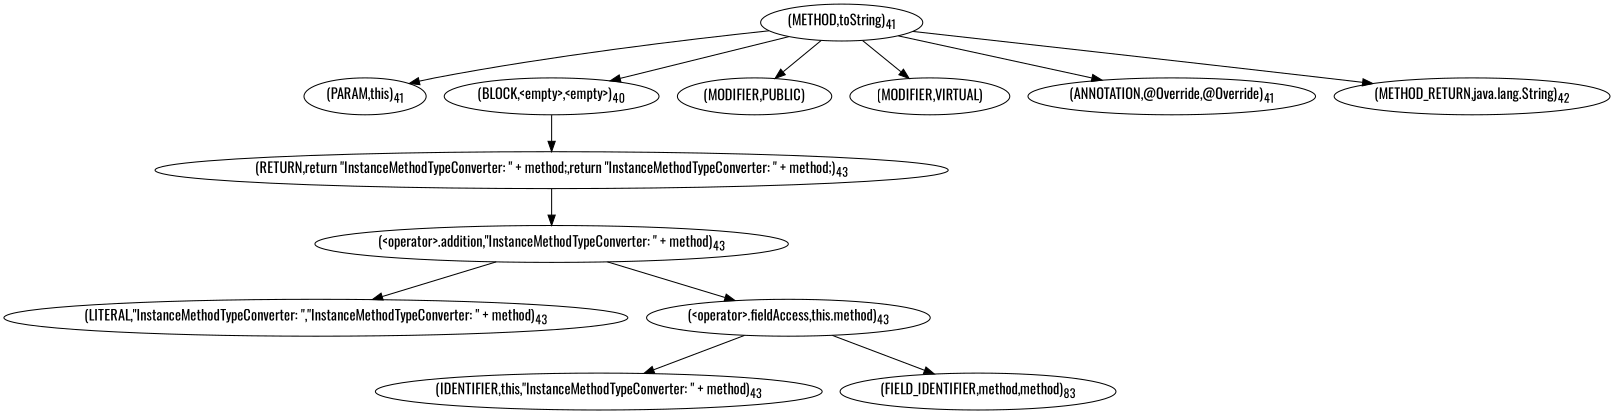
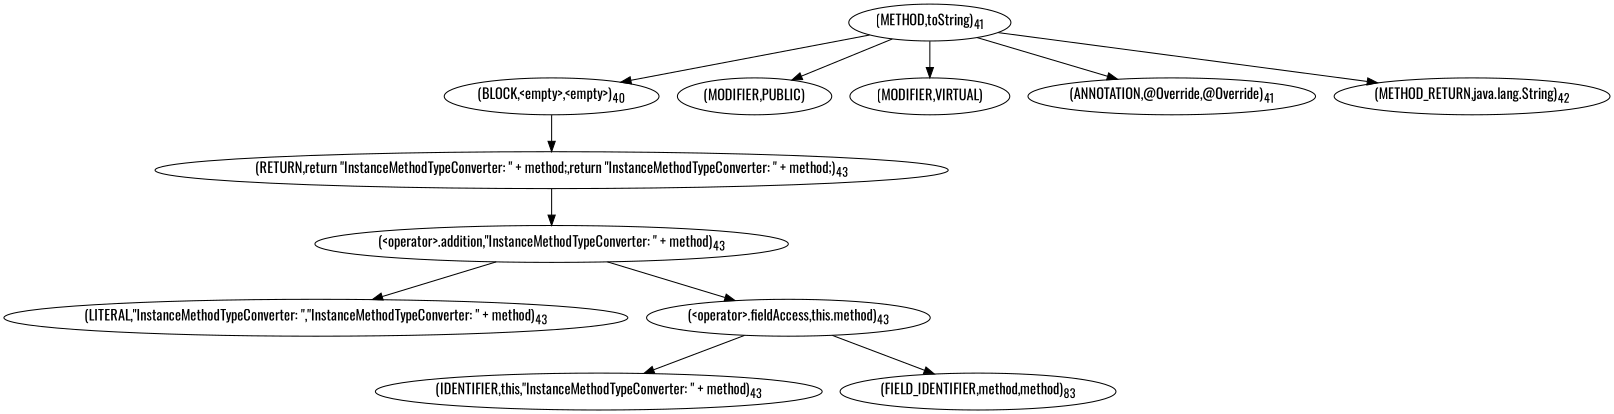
(365, 96) -> none
